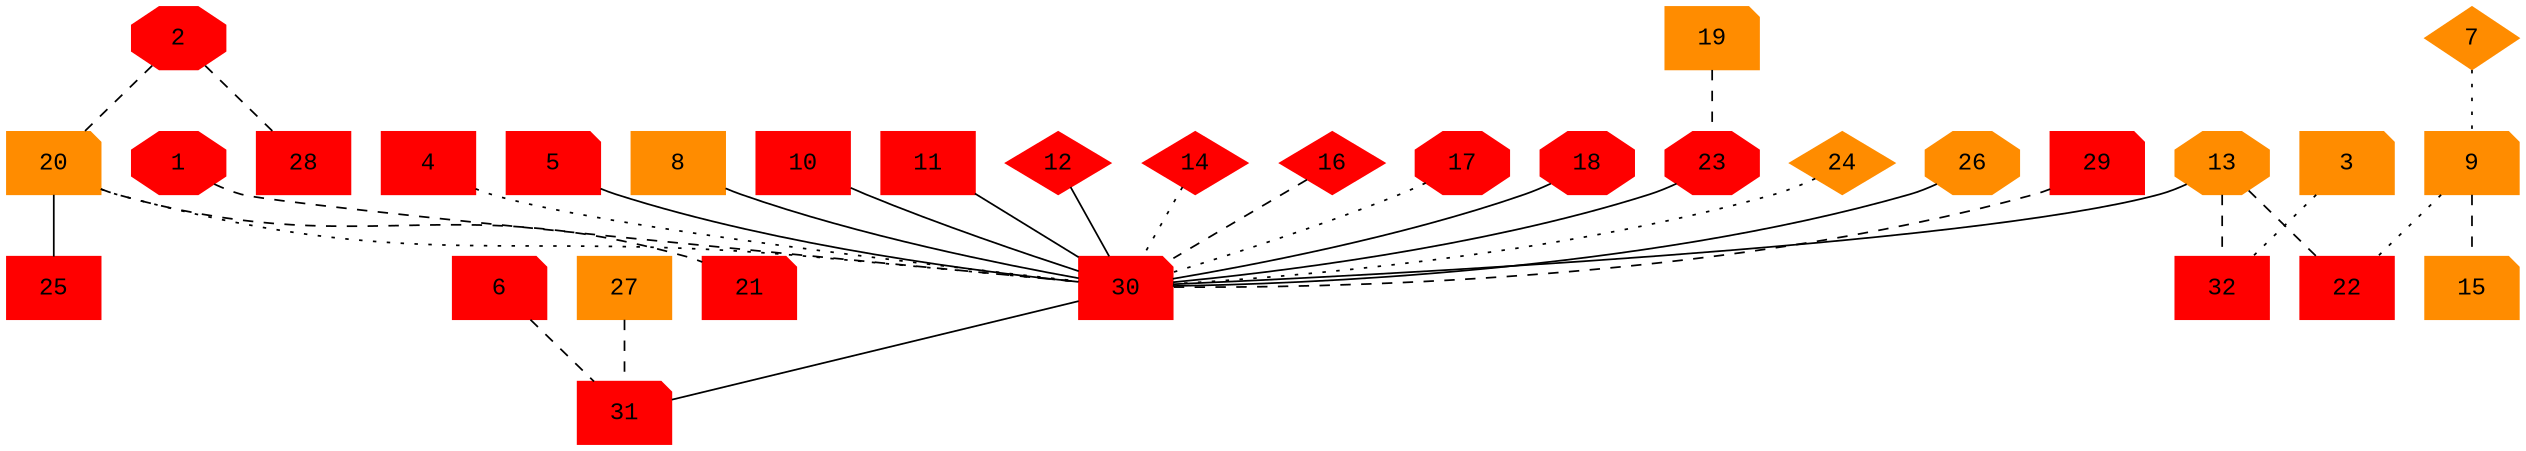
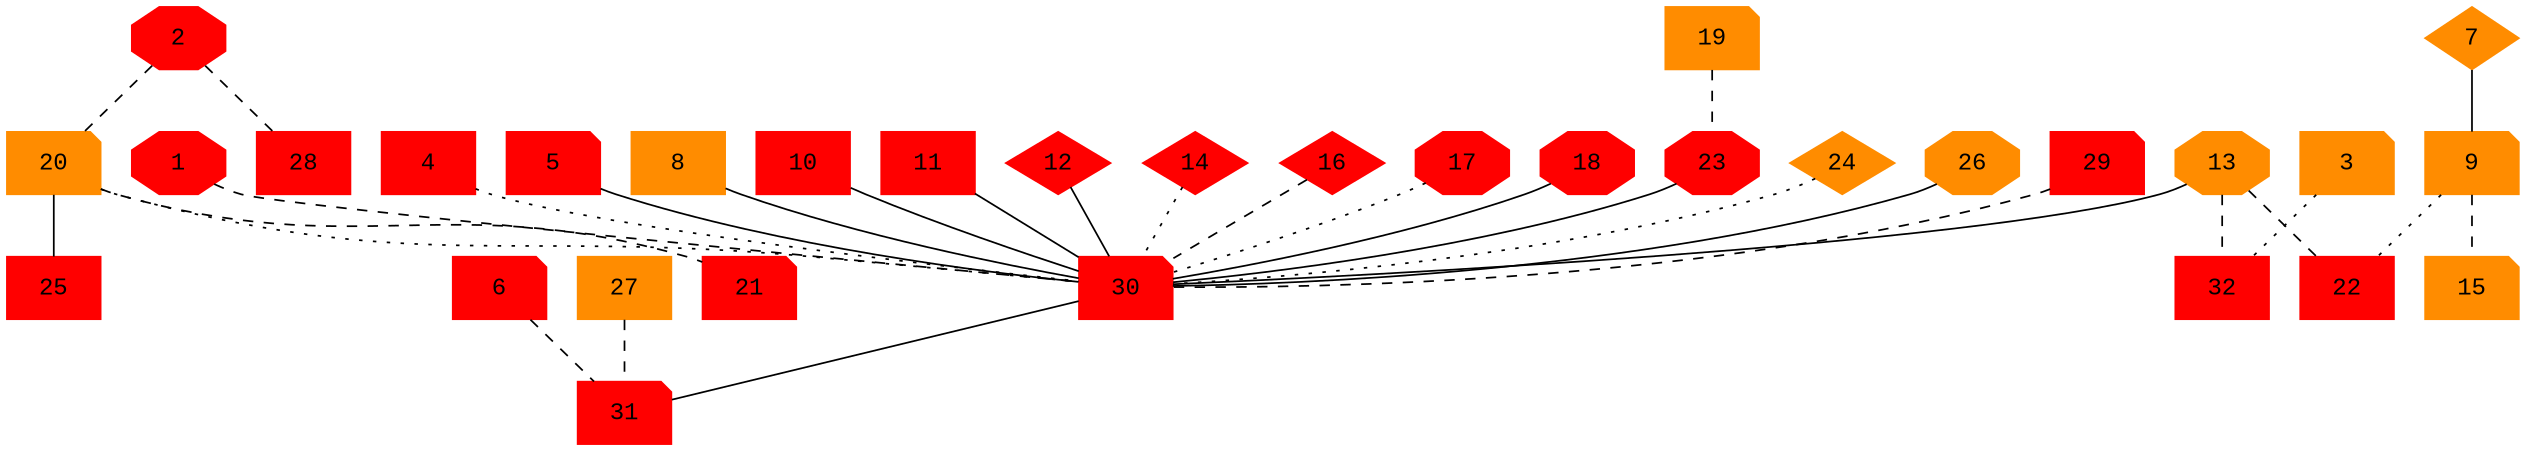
(2472, 101) -> (2472, 101)
